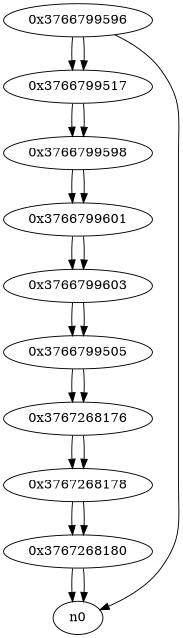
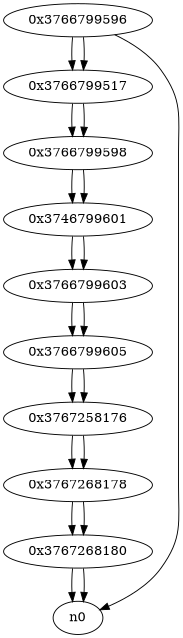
(78, 219) -> (78, 219)
(78, 352) -> (78, 352)
(78, 419) -> (78, 419)
